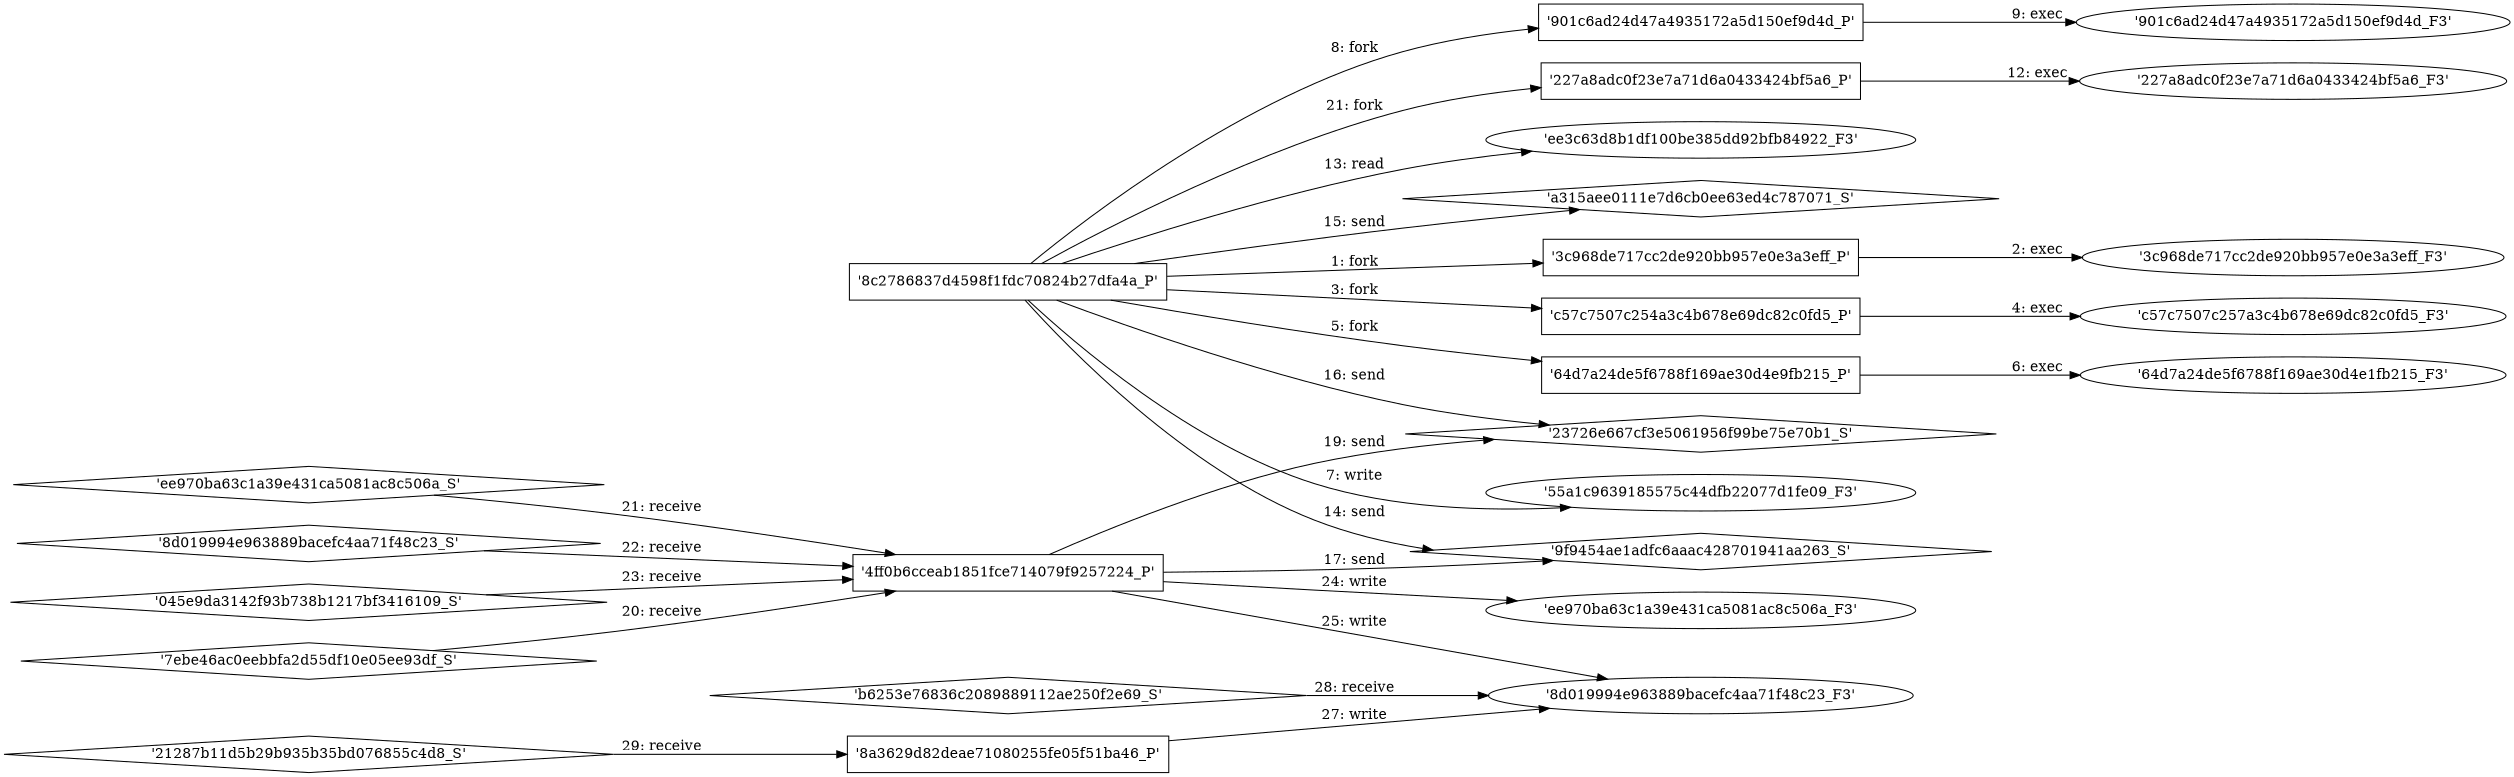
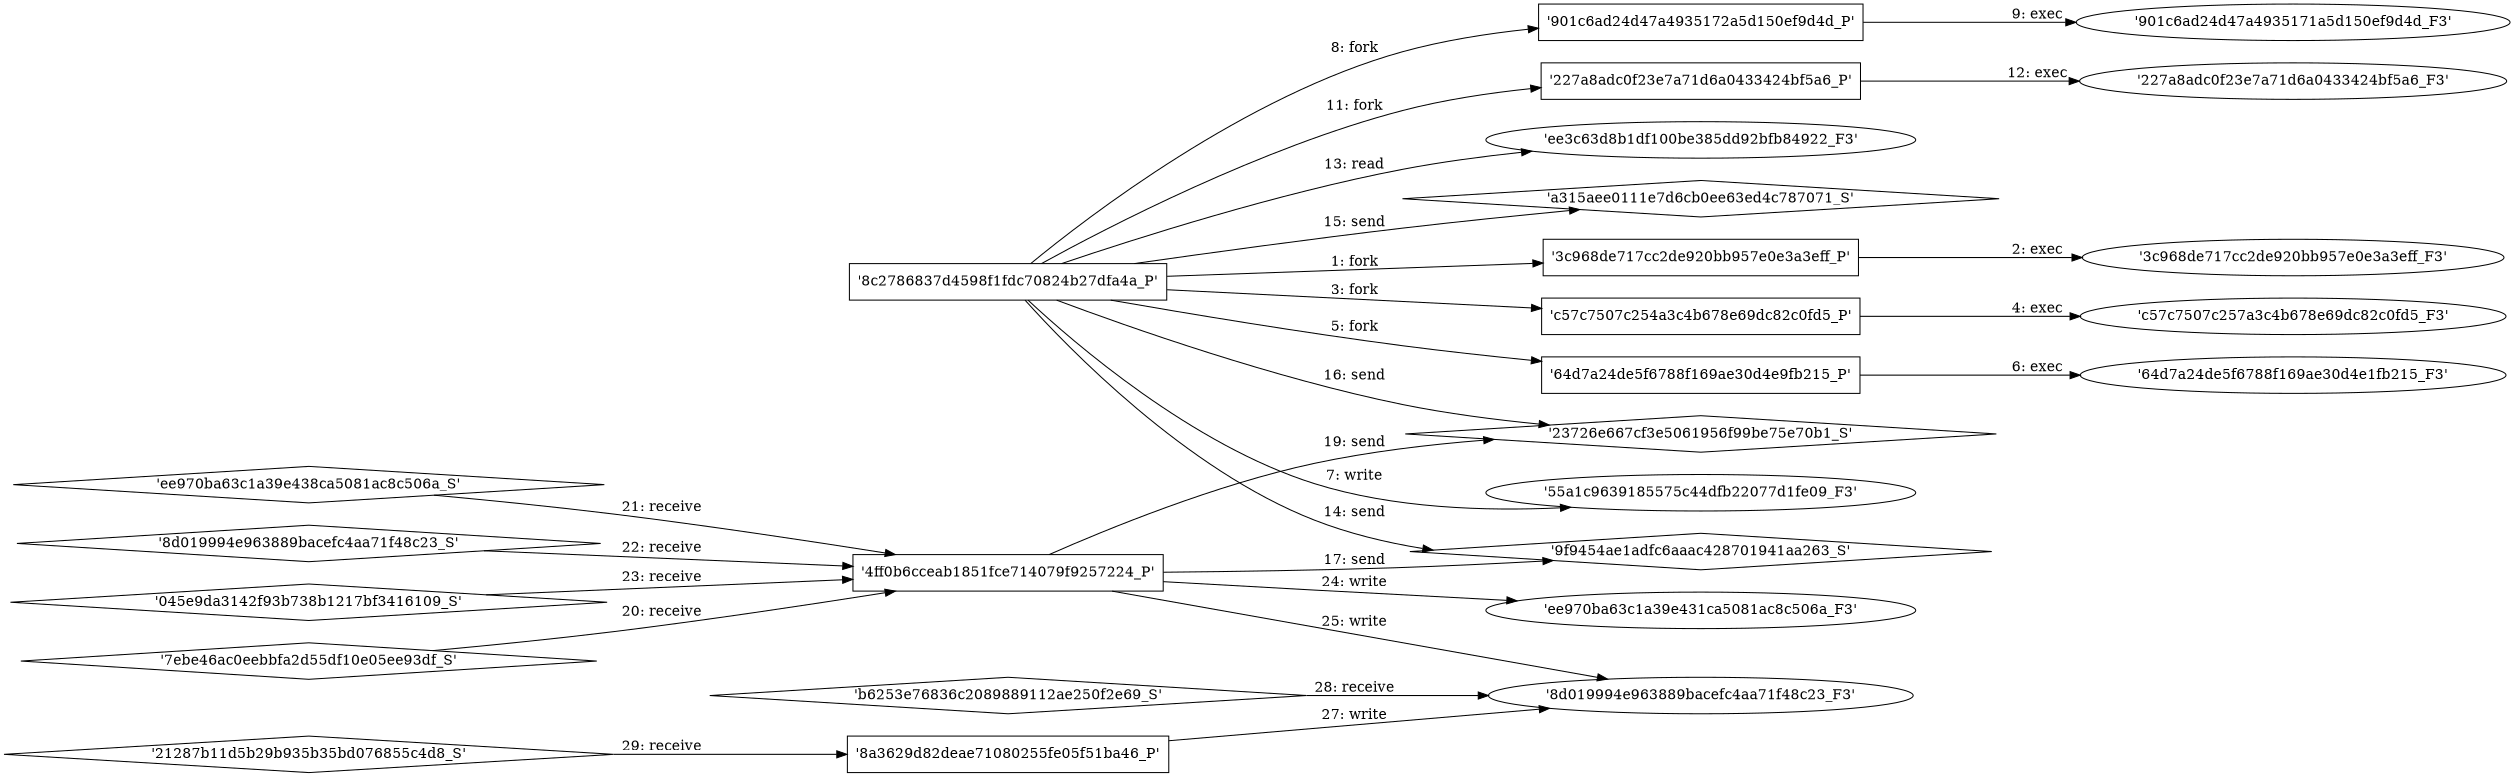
(2293, 22) -> (2293, 22)
(1354, 106) -> (1354, 106)
(309, 485) -> (309, 485)
